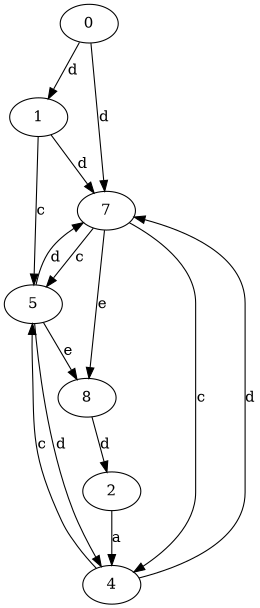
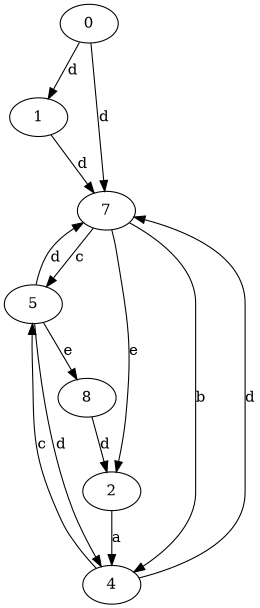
(36, 205) -> none
(97, 299) -> (129, 345)
(201, 398) -> (201, 398)
